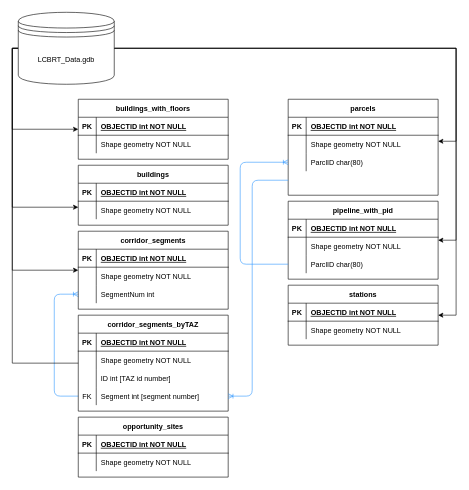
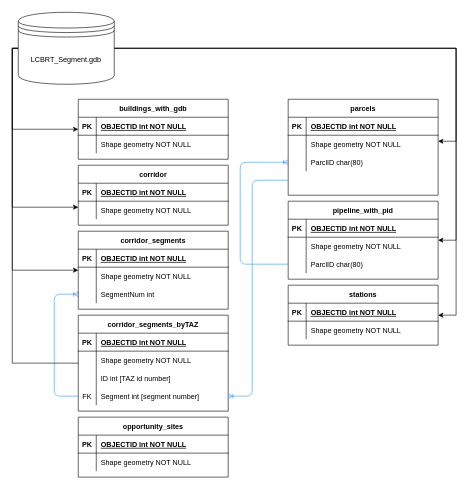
(66, 60) -> (66, 60)
(153, 109) -> (153, 109)
(153, 175) -> (153, 175)
